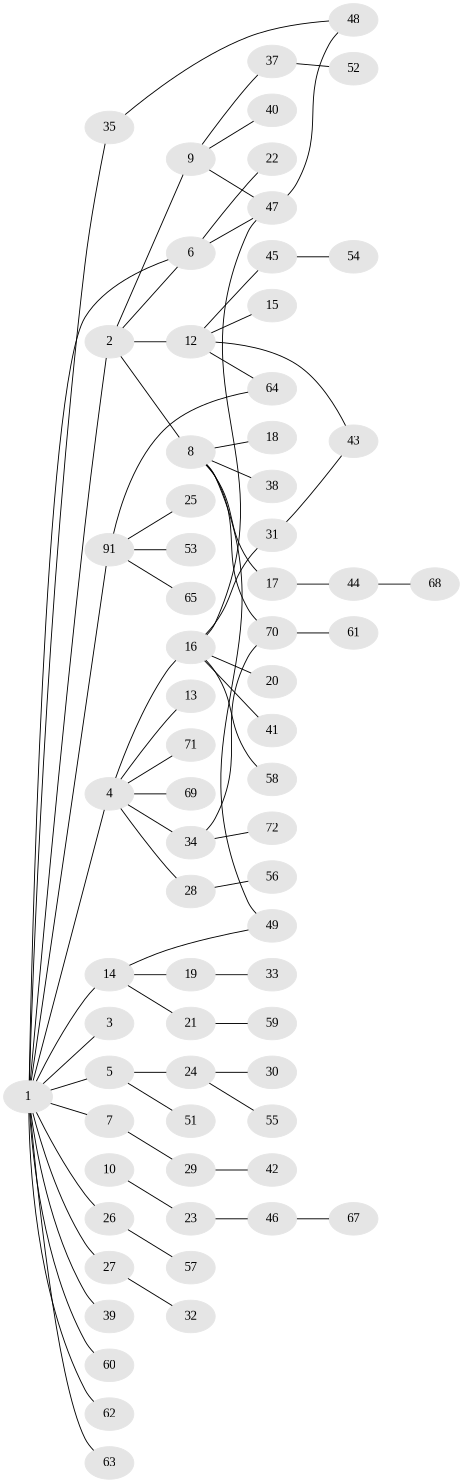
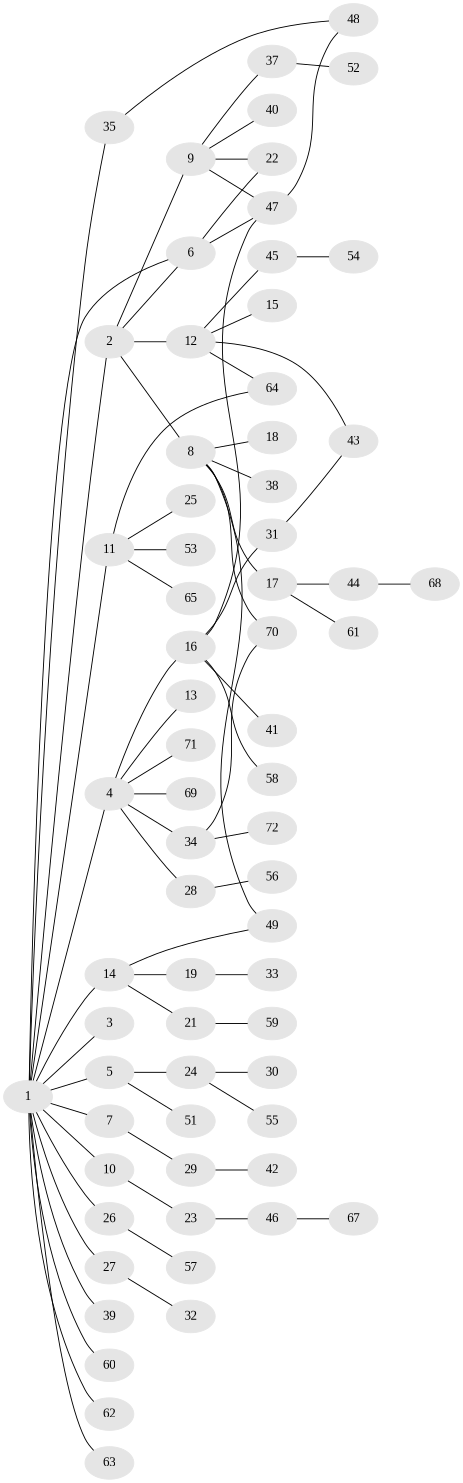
none -> (232, 159)
(109, 550) -> (109, 550)
(313, 633) -> (313, 609)
(272, 682) -> none
none -> (69, 1133)
